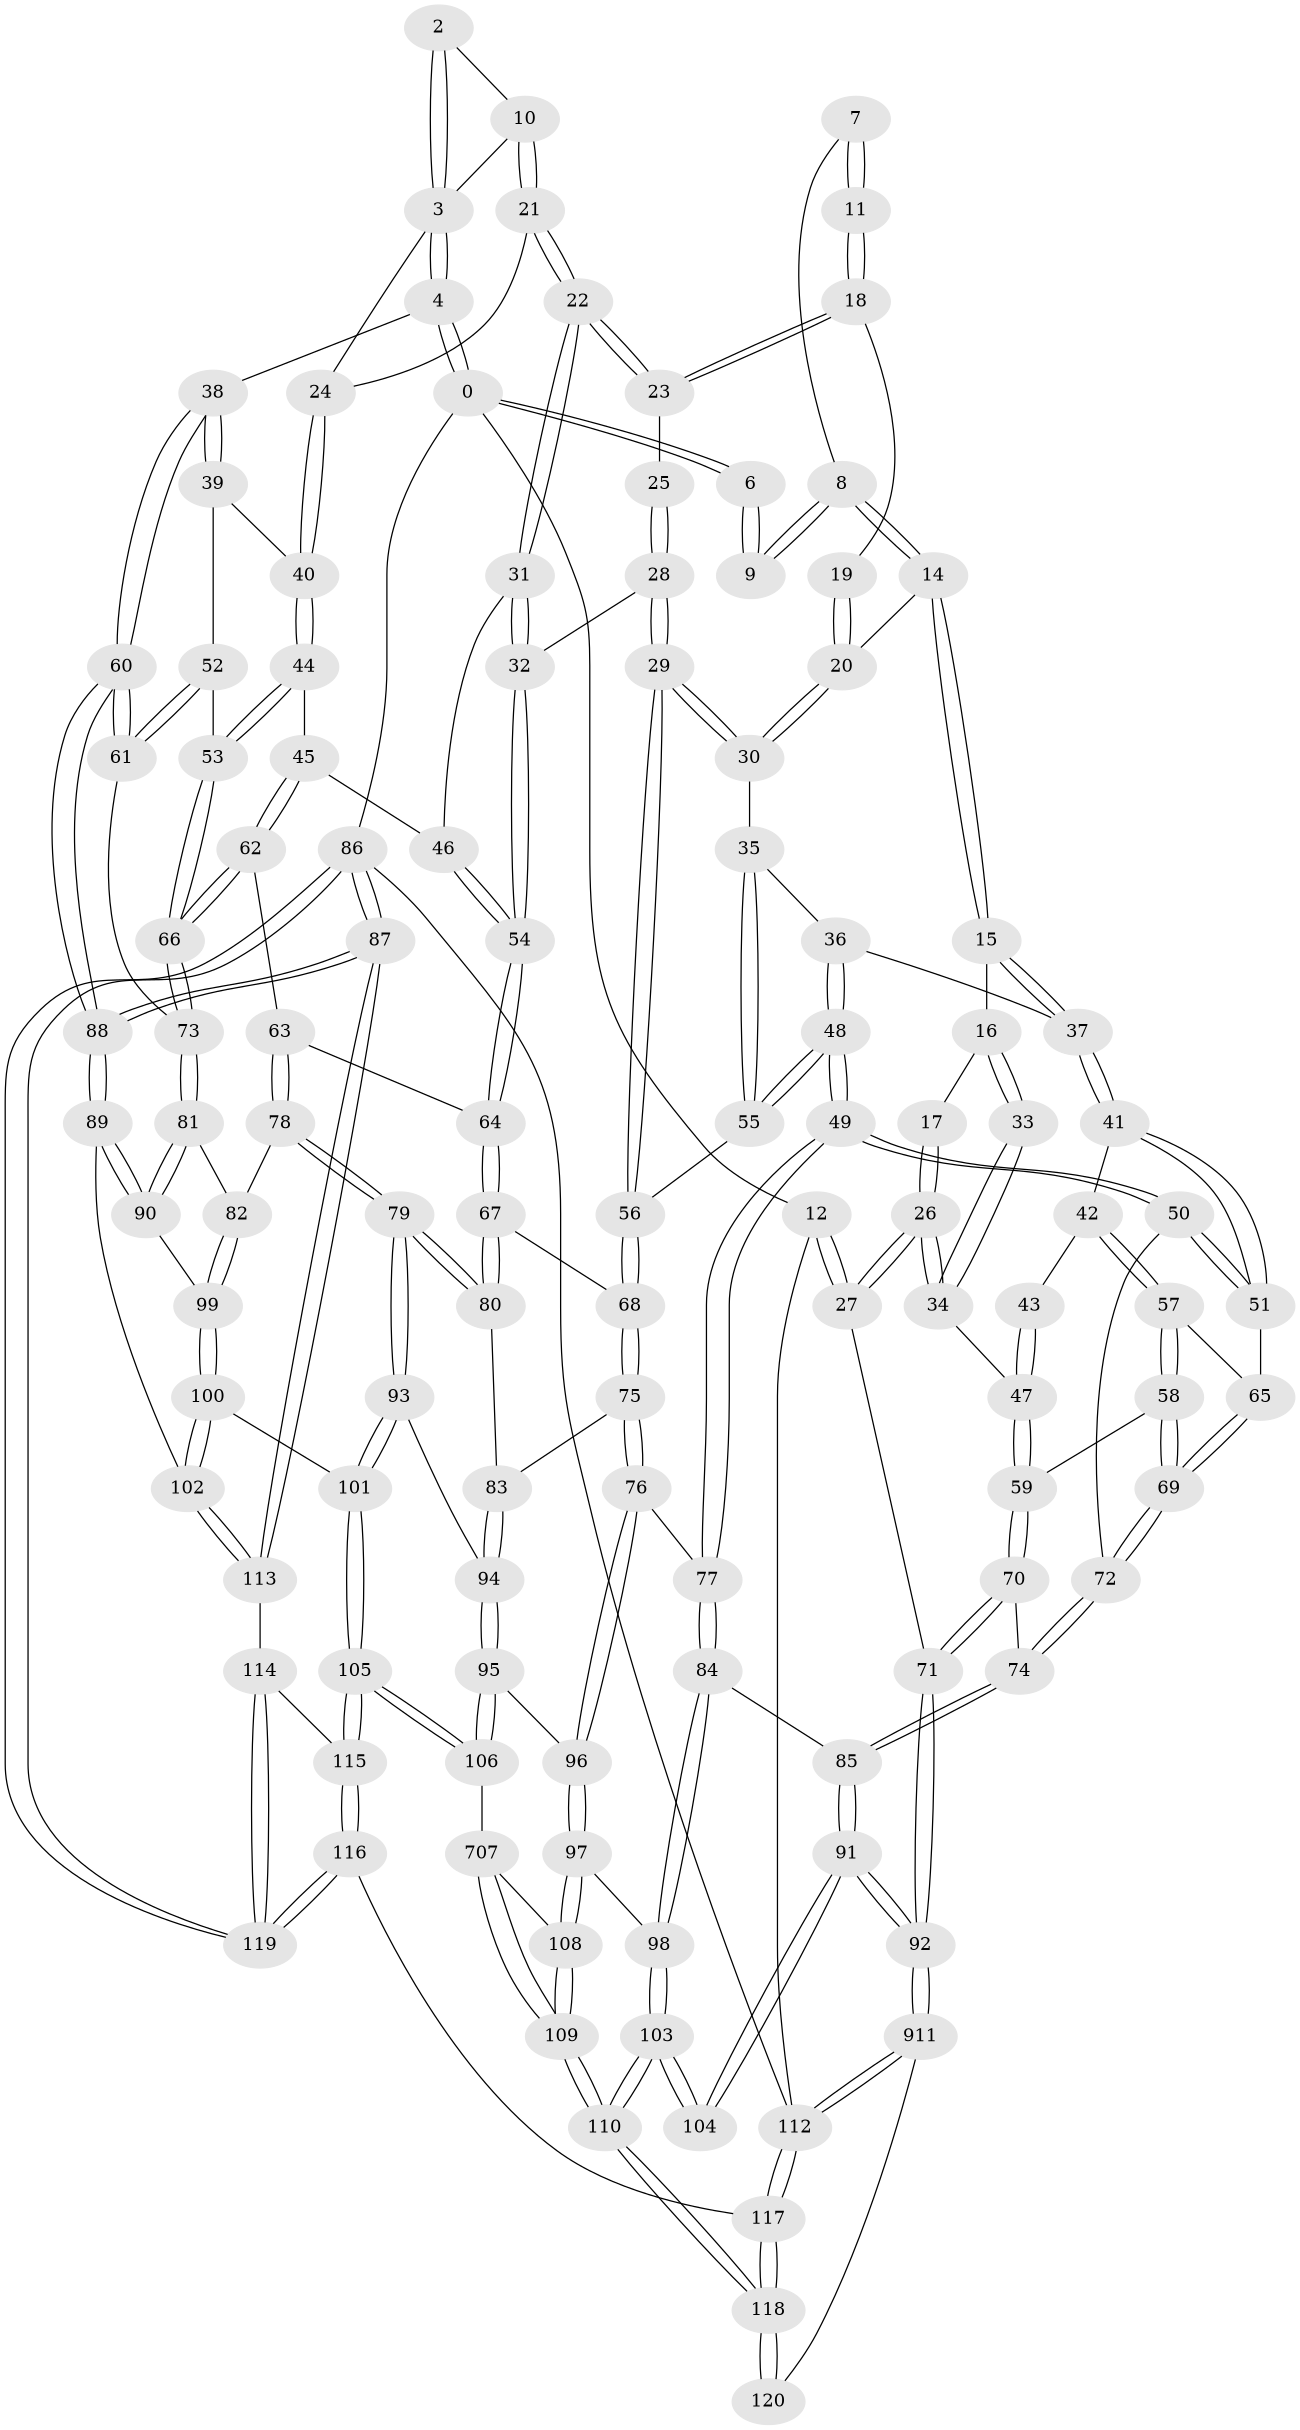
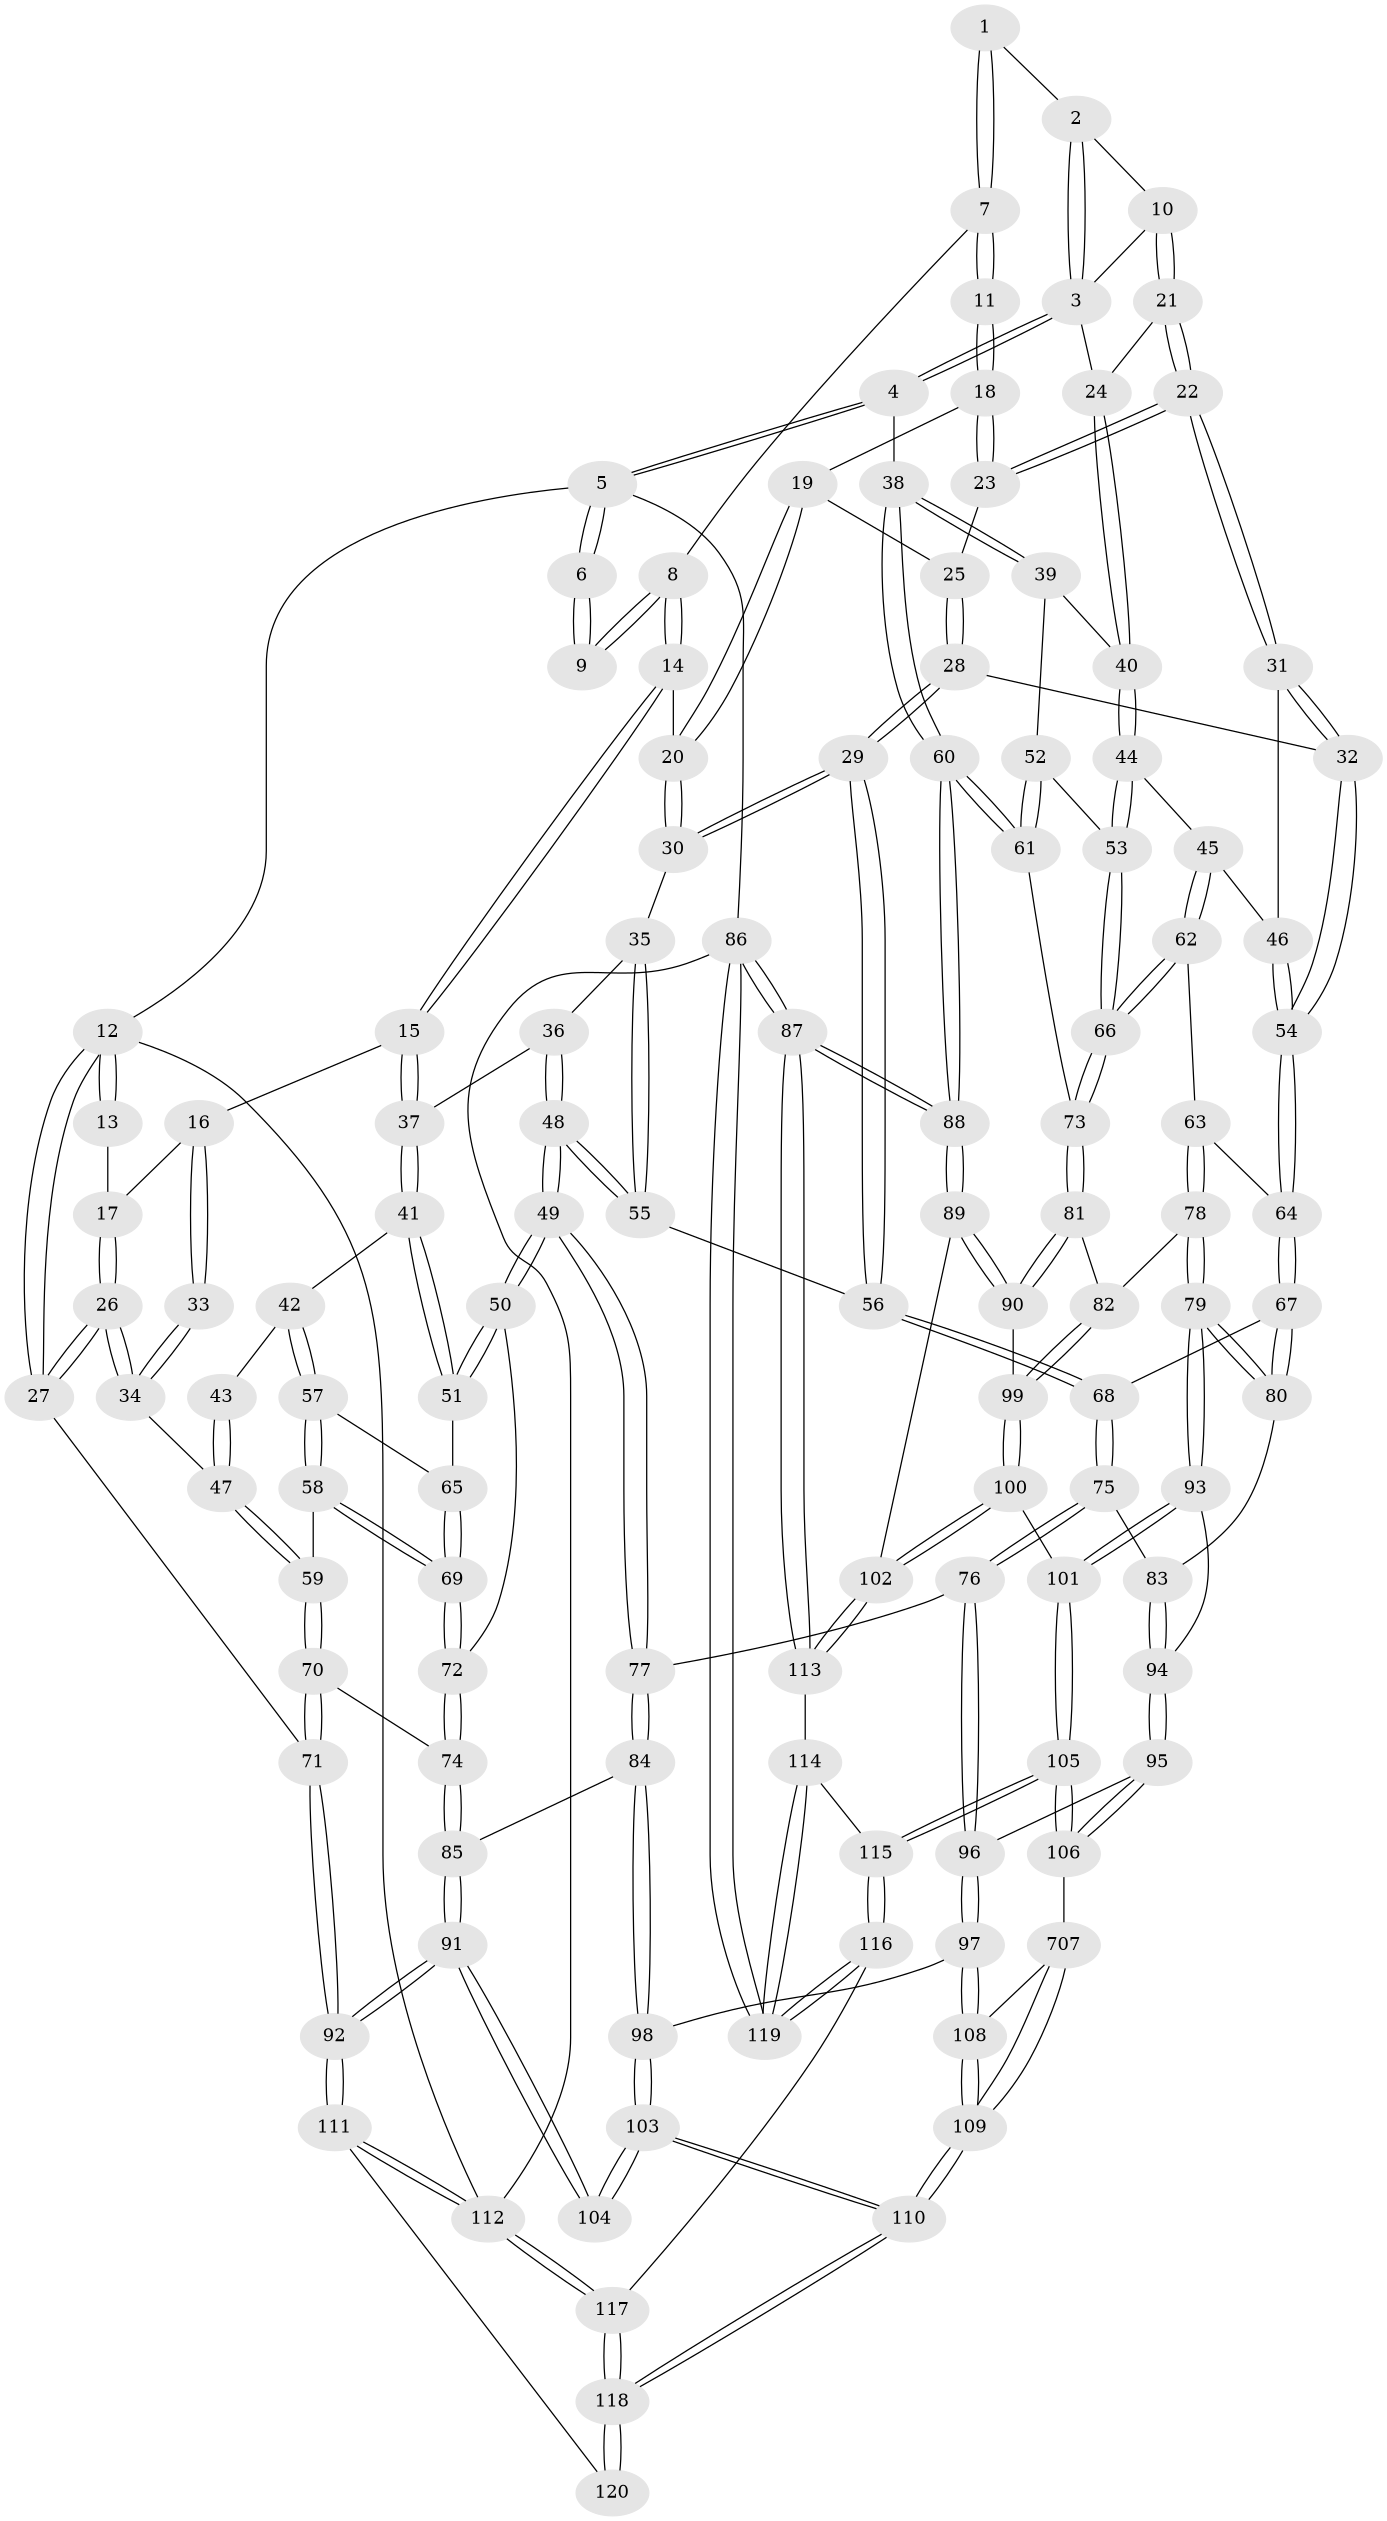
none -> (985, 28)
(468, 393) -> (602, 484)
none -> (874, 527)
none -> (108, 1123)
(921, 2036) -> (335, 2128)
